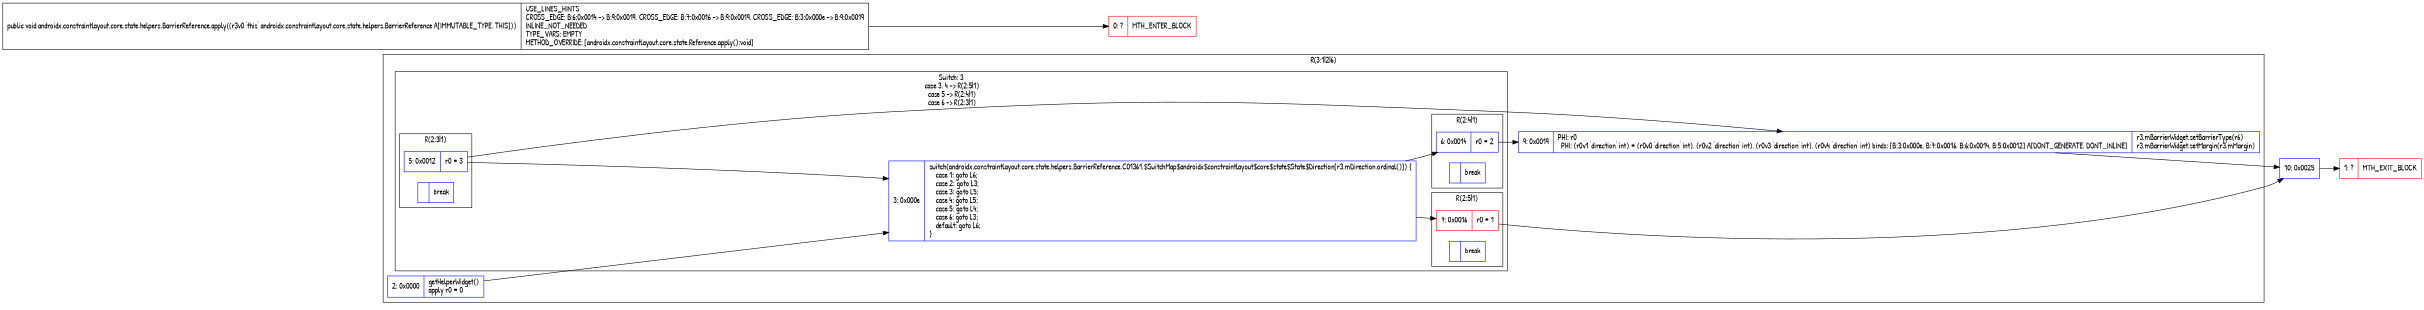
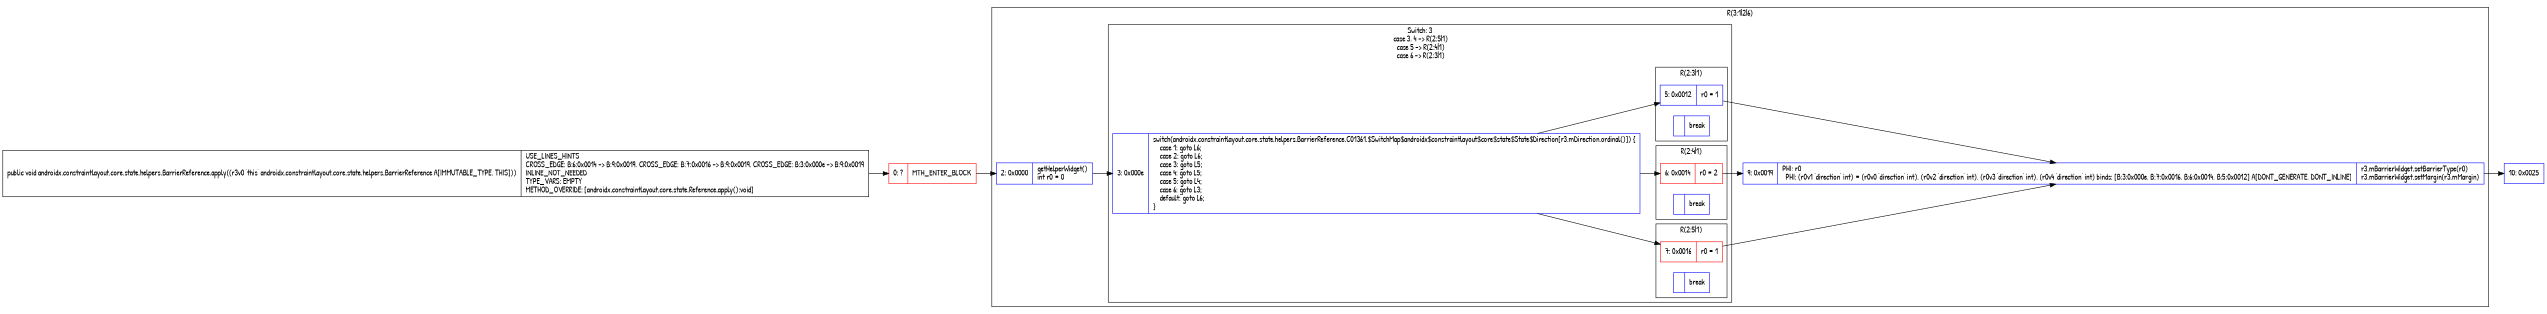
(2190, 138) -> (2415, 169)
(1467, 142) -> (1691, 174)
(454, 161) -> (1710, 95)
(675, 168) -> (1596, 119)
(2380, 168) -> none
none -> (983, 174)
(954, 184) -> (1178, 156)
(1891, 237) -> (1886, 216)
(446, 290) -> (1051, 177)
